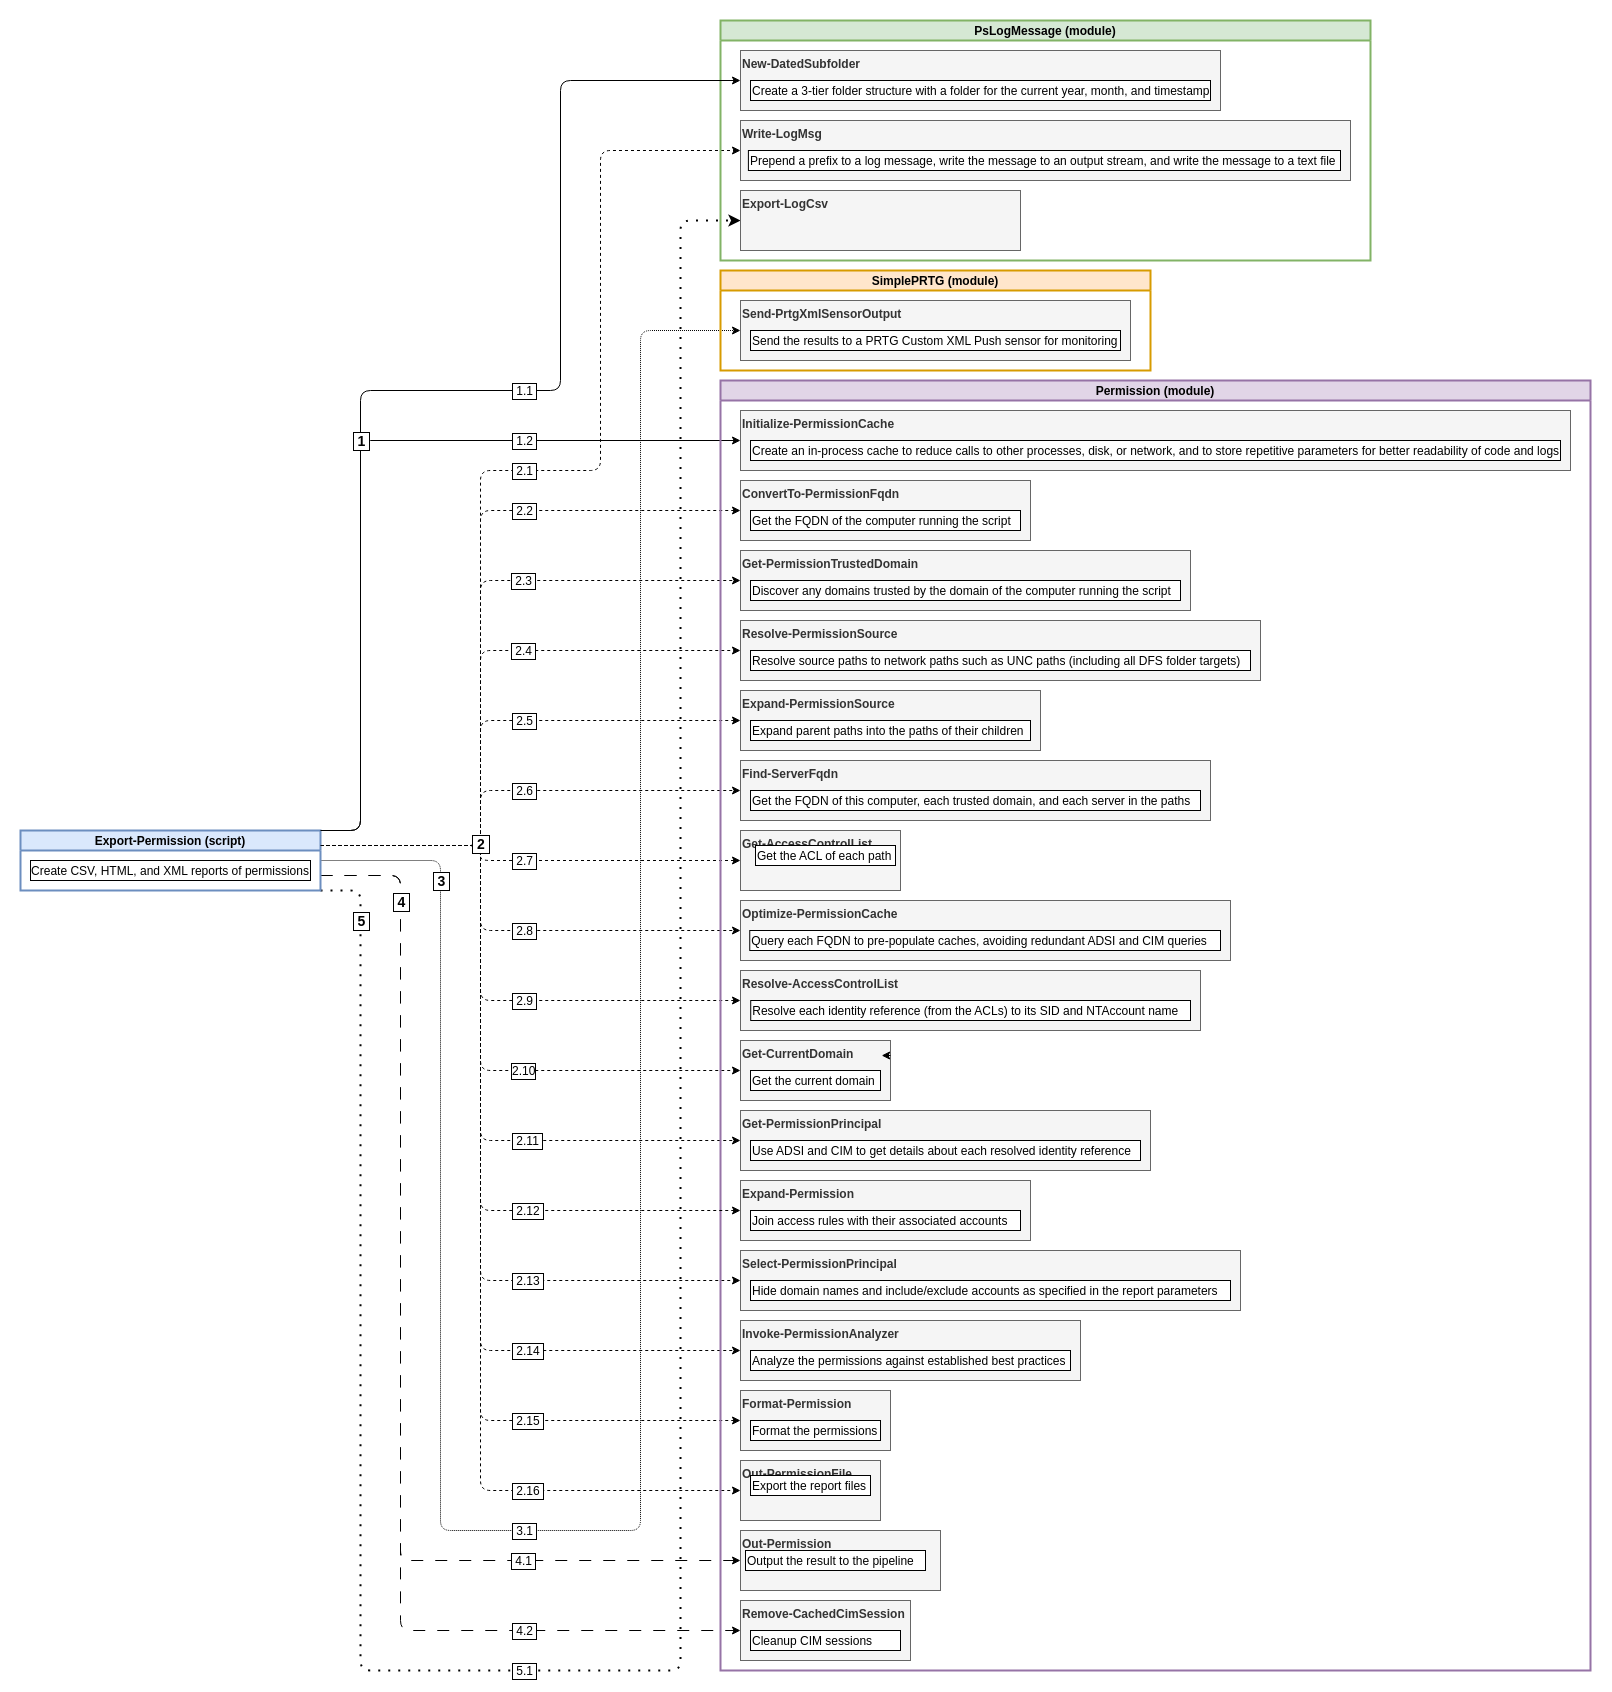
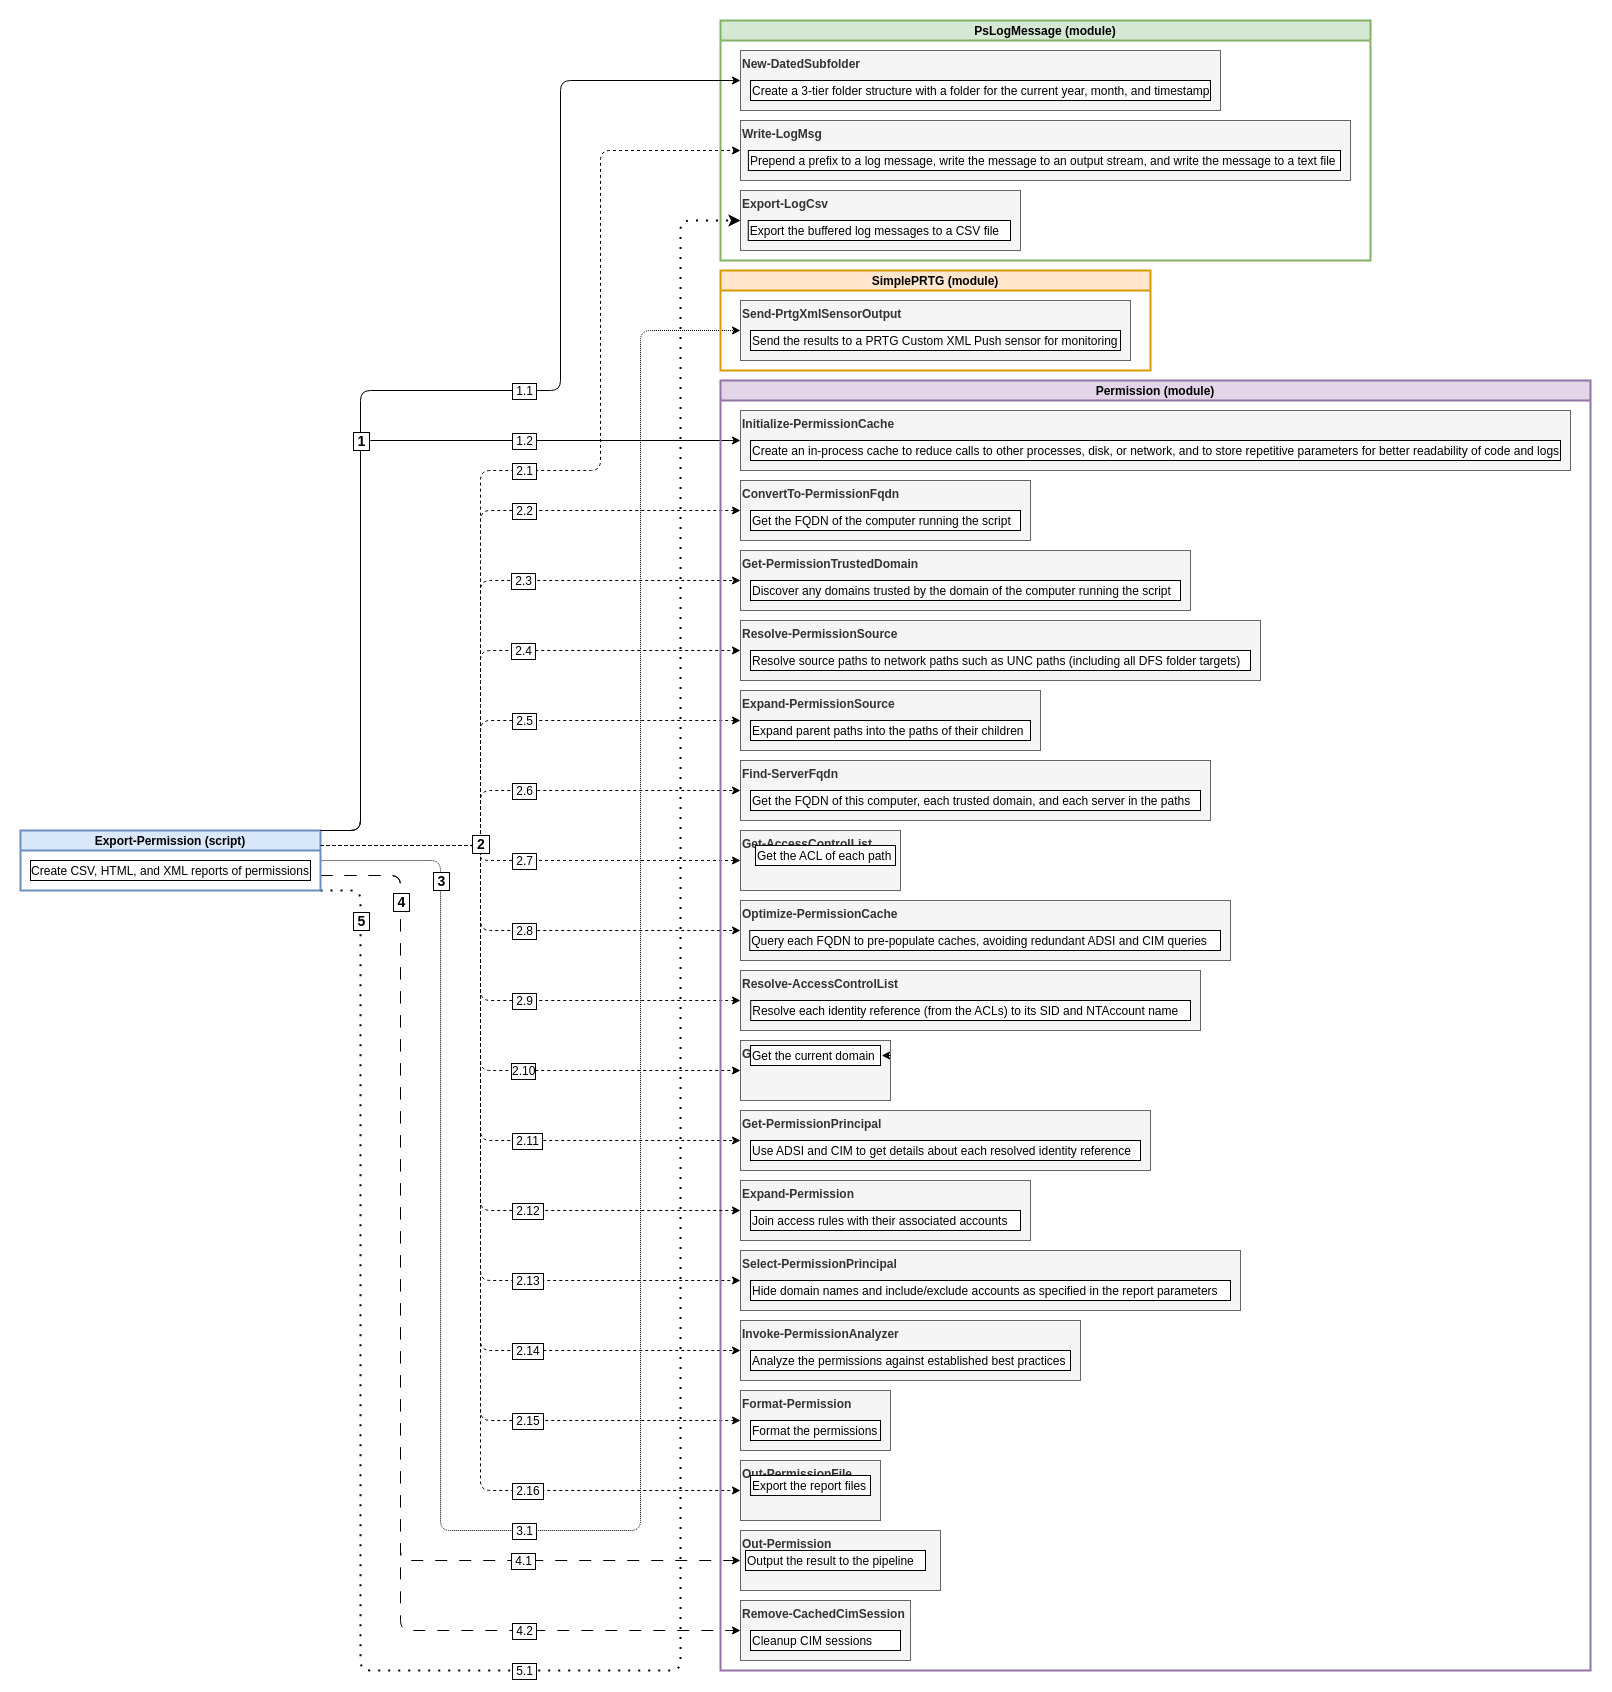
none -> (879, 231)
(816, 1081) -> (816, 1056)
